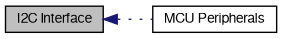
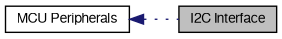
(135, 19) -> (161, 19)
